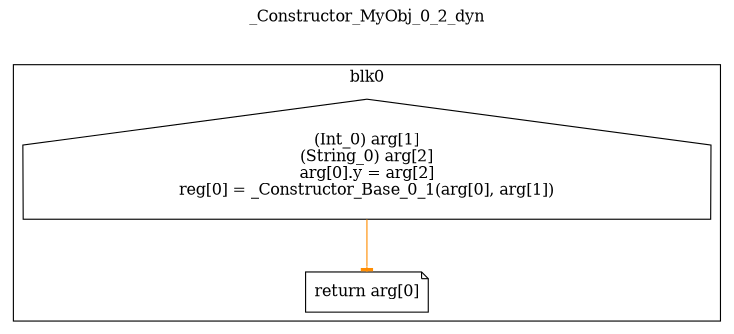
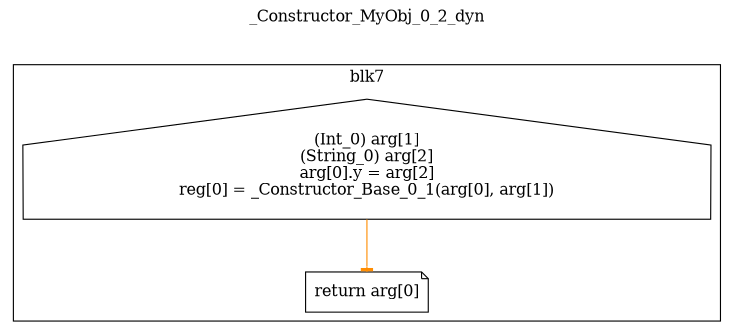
(367, 78) -> (367, 78)
